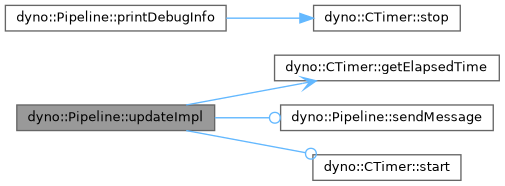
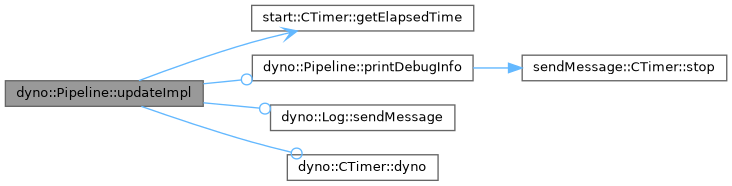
(387, 18) -> (624, 68)
(387, 68) -> (363, 18)
none -> (222, 82)
(387, 118) -> (363, 118)
(387, 168) -> (363, 168)
